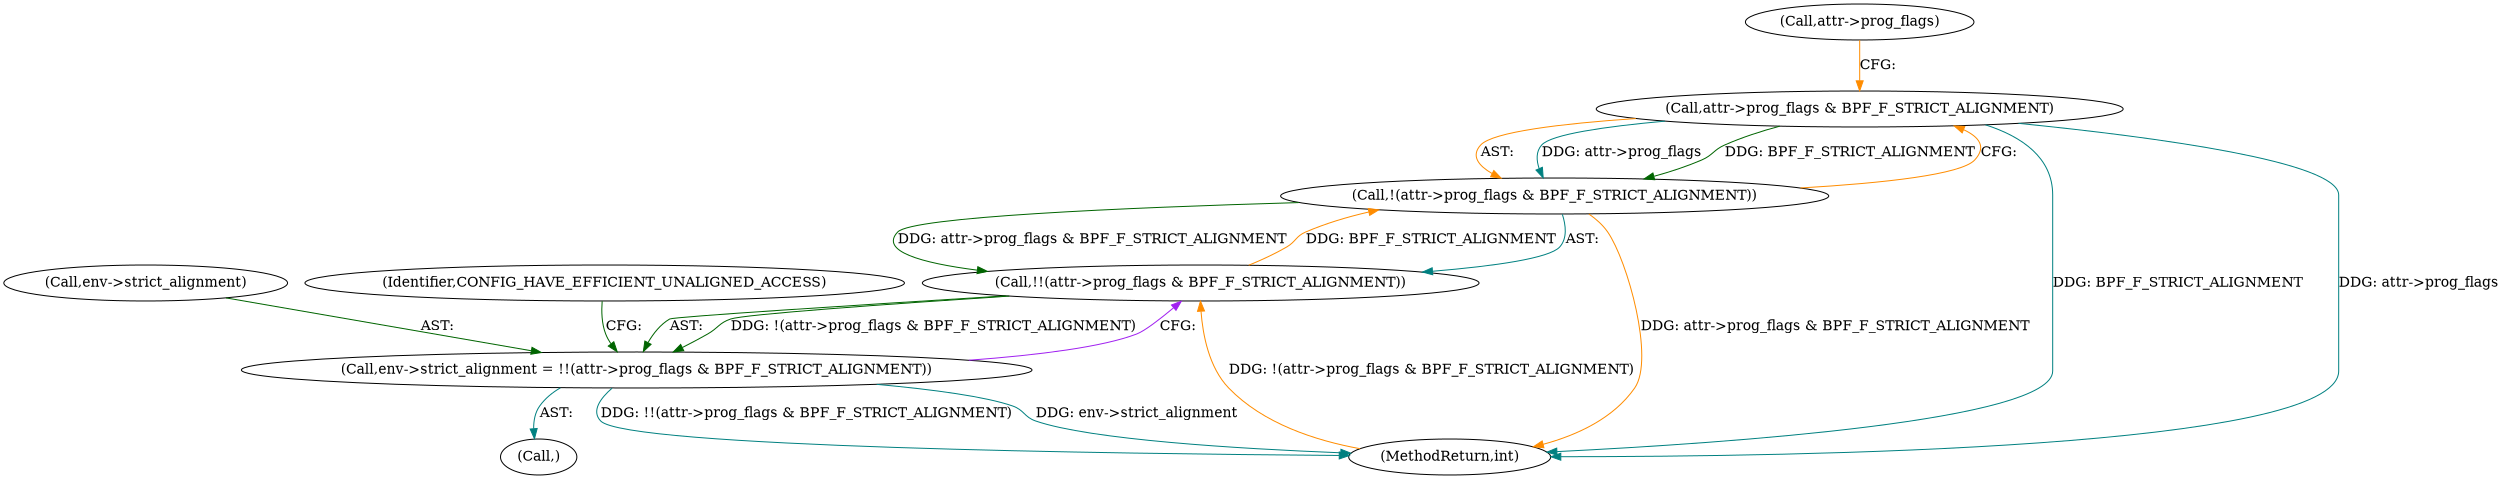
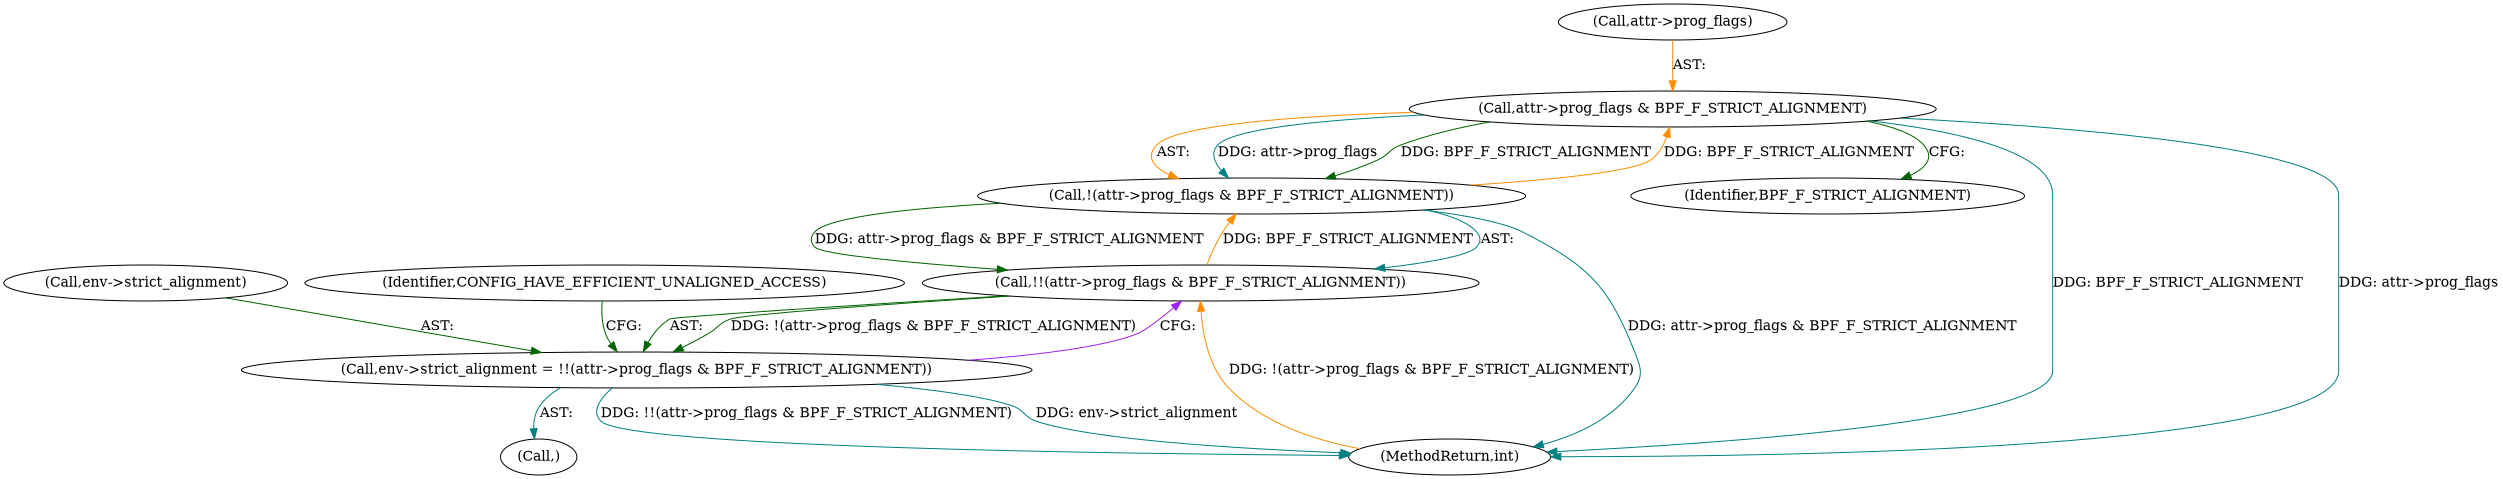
(1880, 66) -> (1692, 66)
(2001, 152) -> (1789, 152)
none -> (1828, 196)
(1641, 349) -> (1607, 297)
